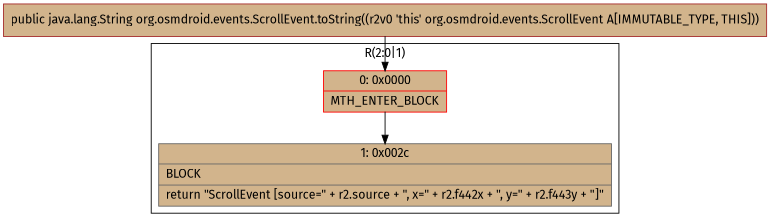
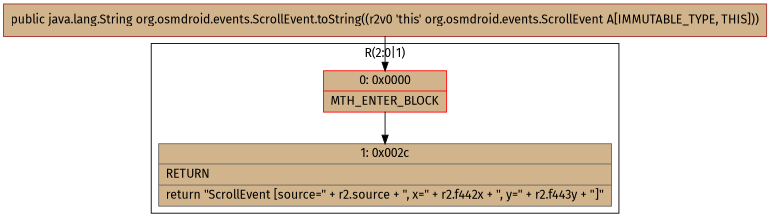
(183, 174) -> (188, 174)
